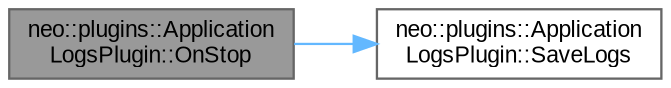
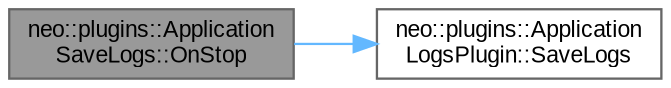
(151, 44) -> (151, 44)
